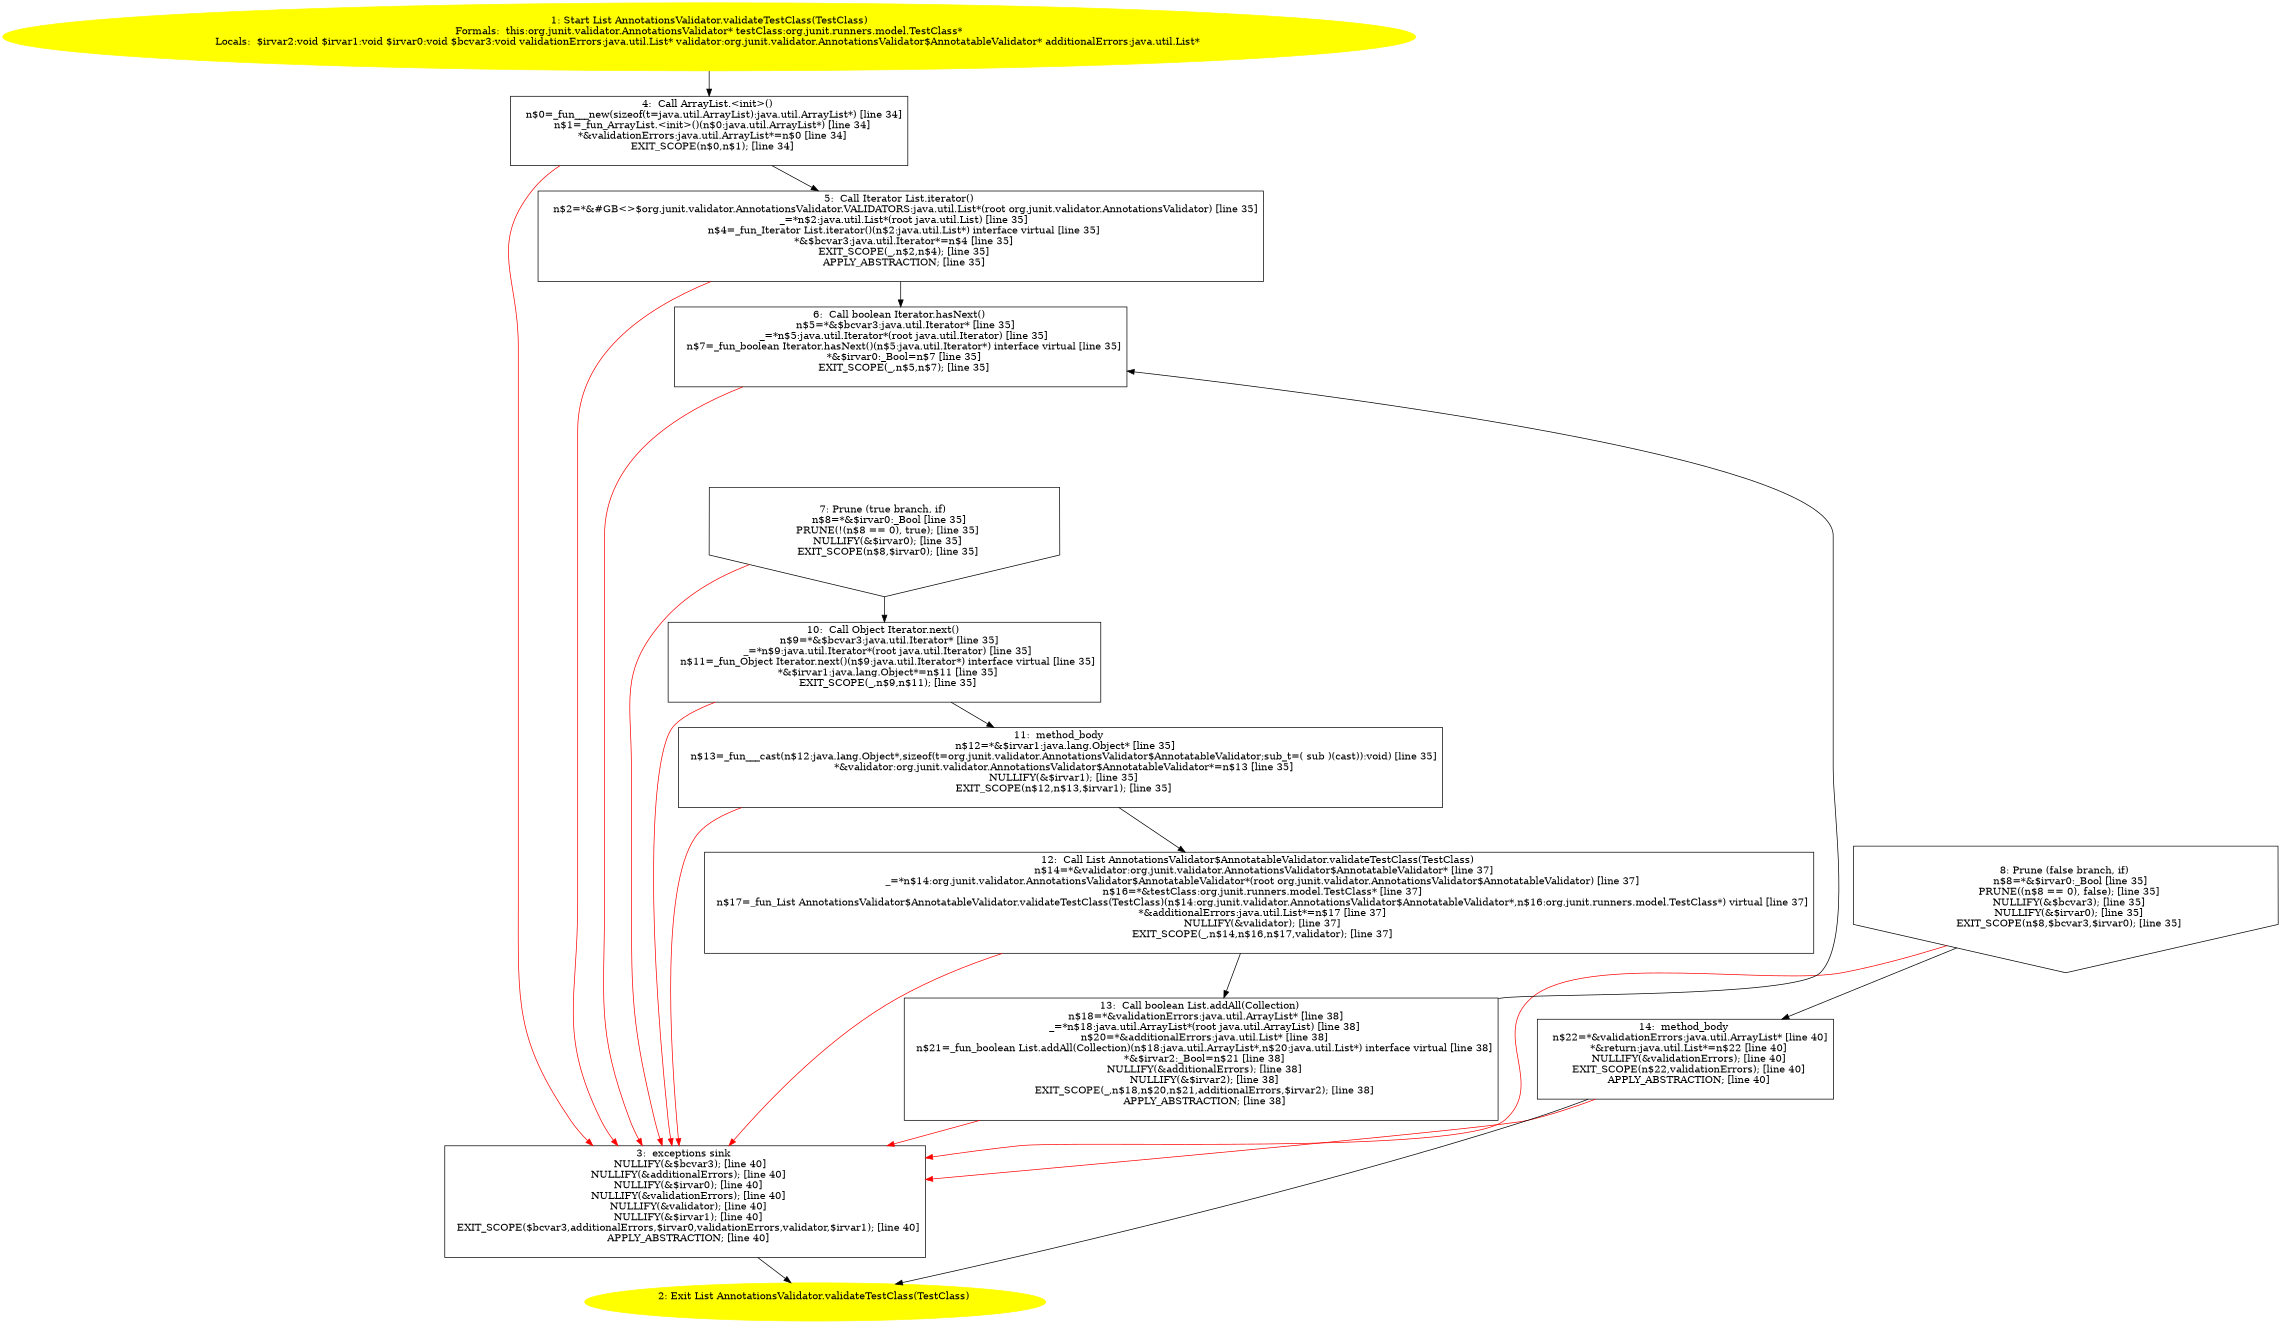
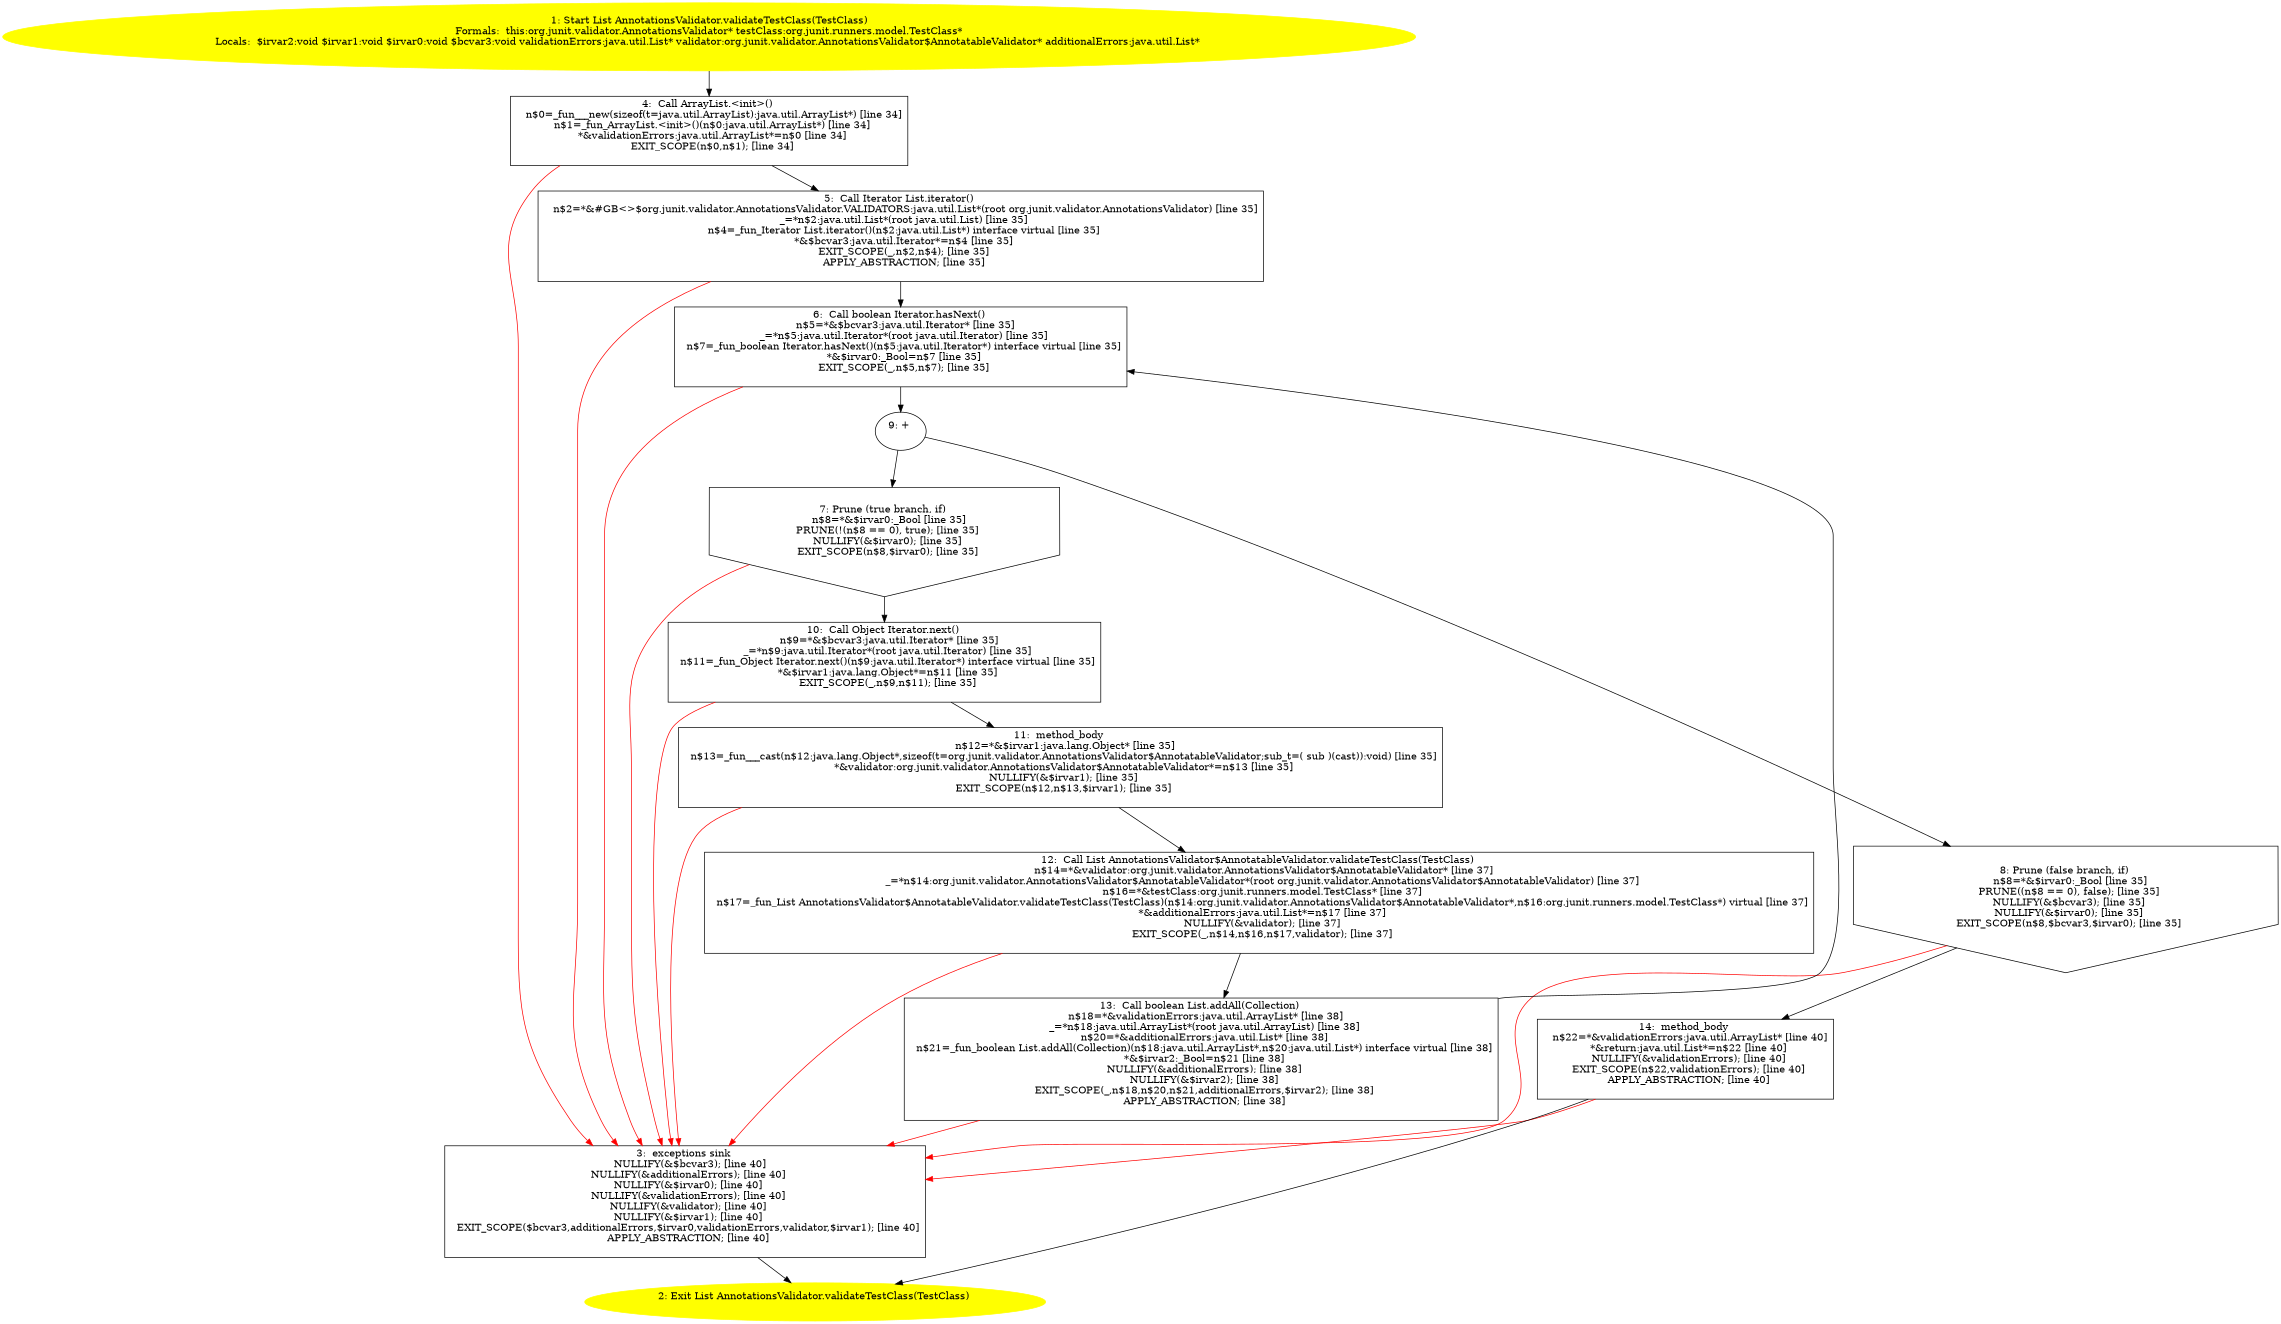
none -> (901, 431)
